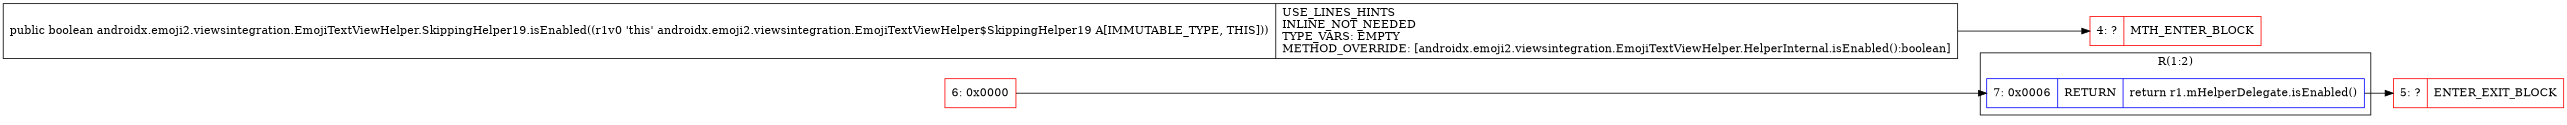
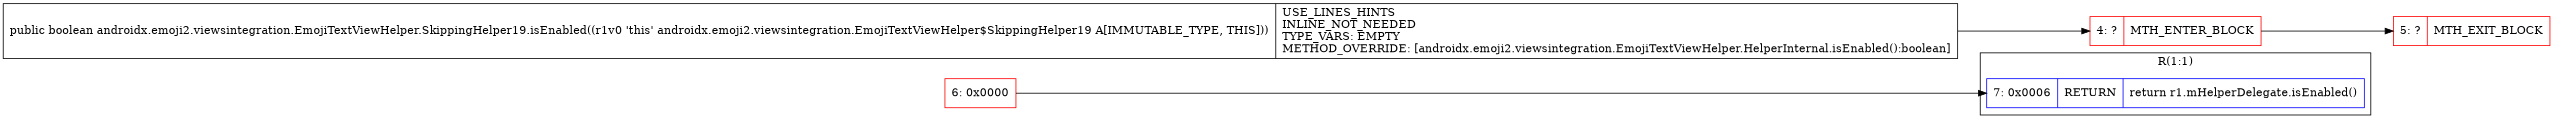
(2176, 62) -> (2176, 62)
(2376, 93) -> (2323, 31)
(2495, 93) -> (2489, 31)
